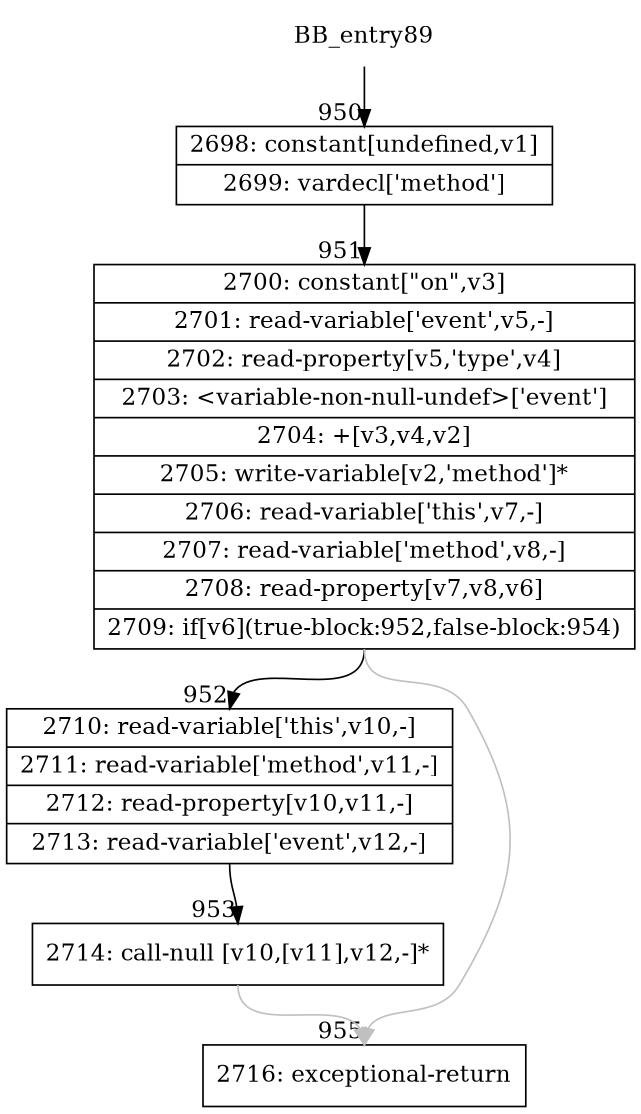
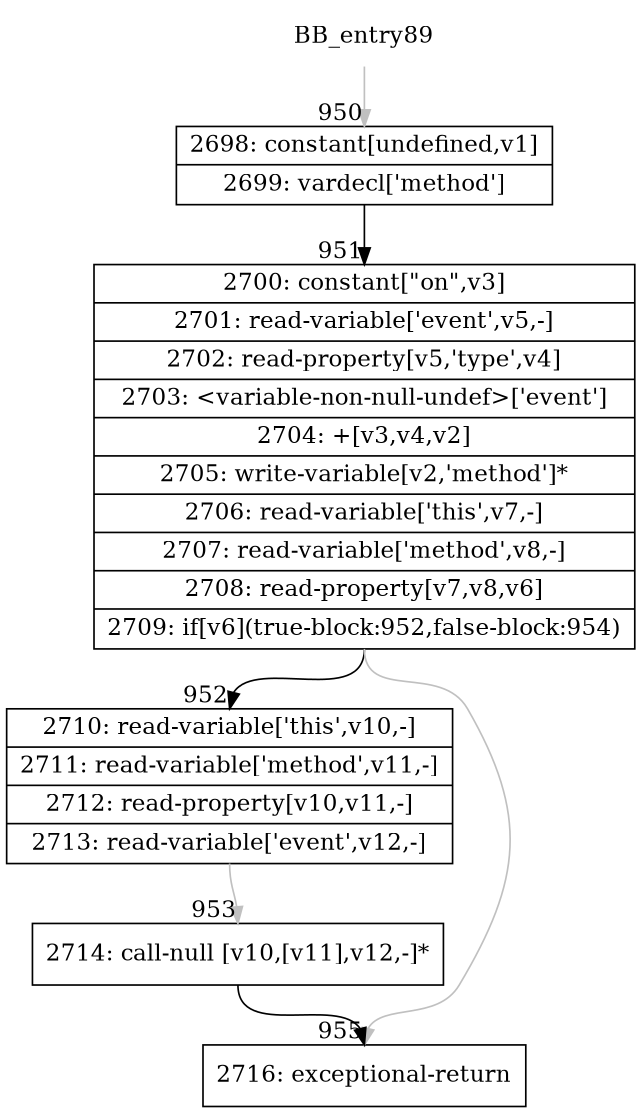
(364, 88) -> (364, 88)
(232, 885) -> (232, 885)
(293, 1015) -> (293, 1015)
